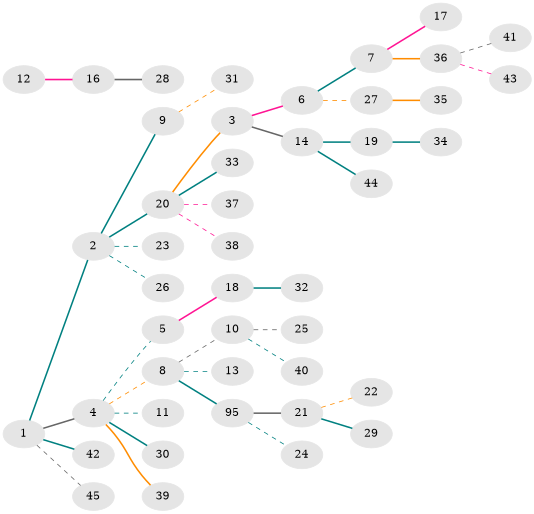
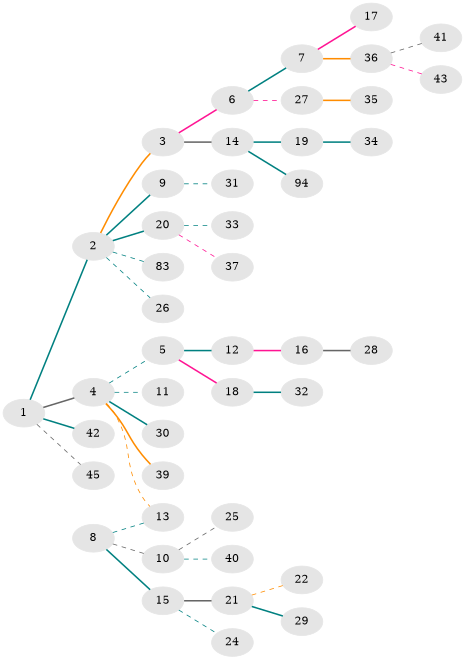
(198, 100) -> (198, 184)
(337, 100) -> (267, 100)
(196, 162) -> (123, 192)
(198, 184) -> (198, 225)
(371, 184) -> (302, 184)
(163, 246) -> (163, 267)
(232, 246) -> none
none -> (198, 351)
(128, 392) -> (128, 455)
(232, 413) -> (163, 601)
